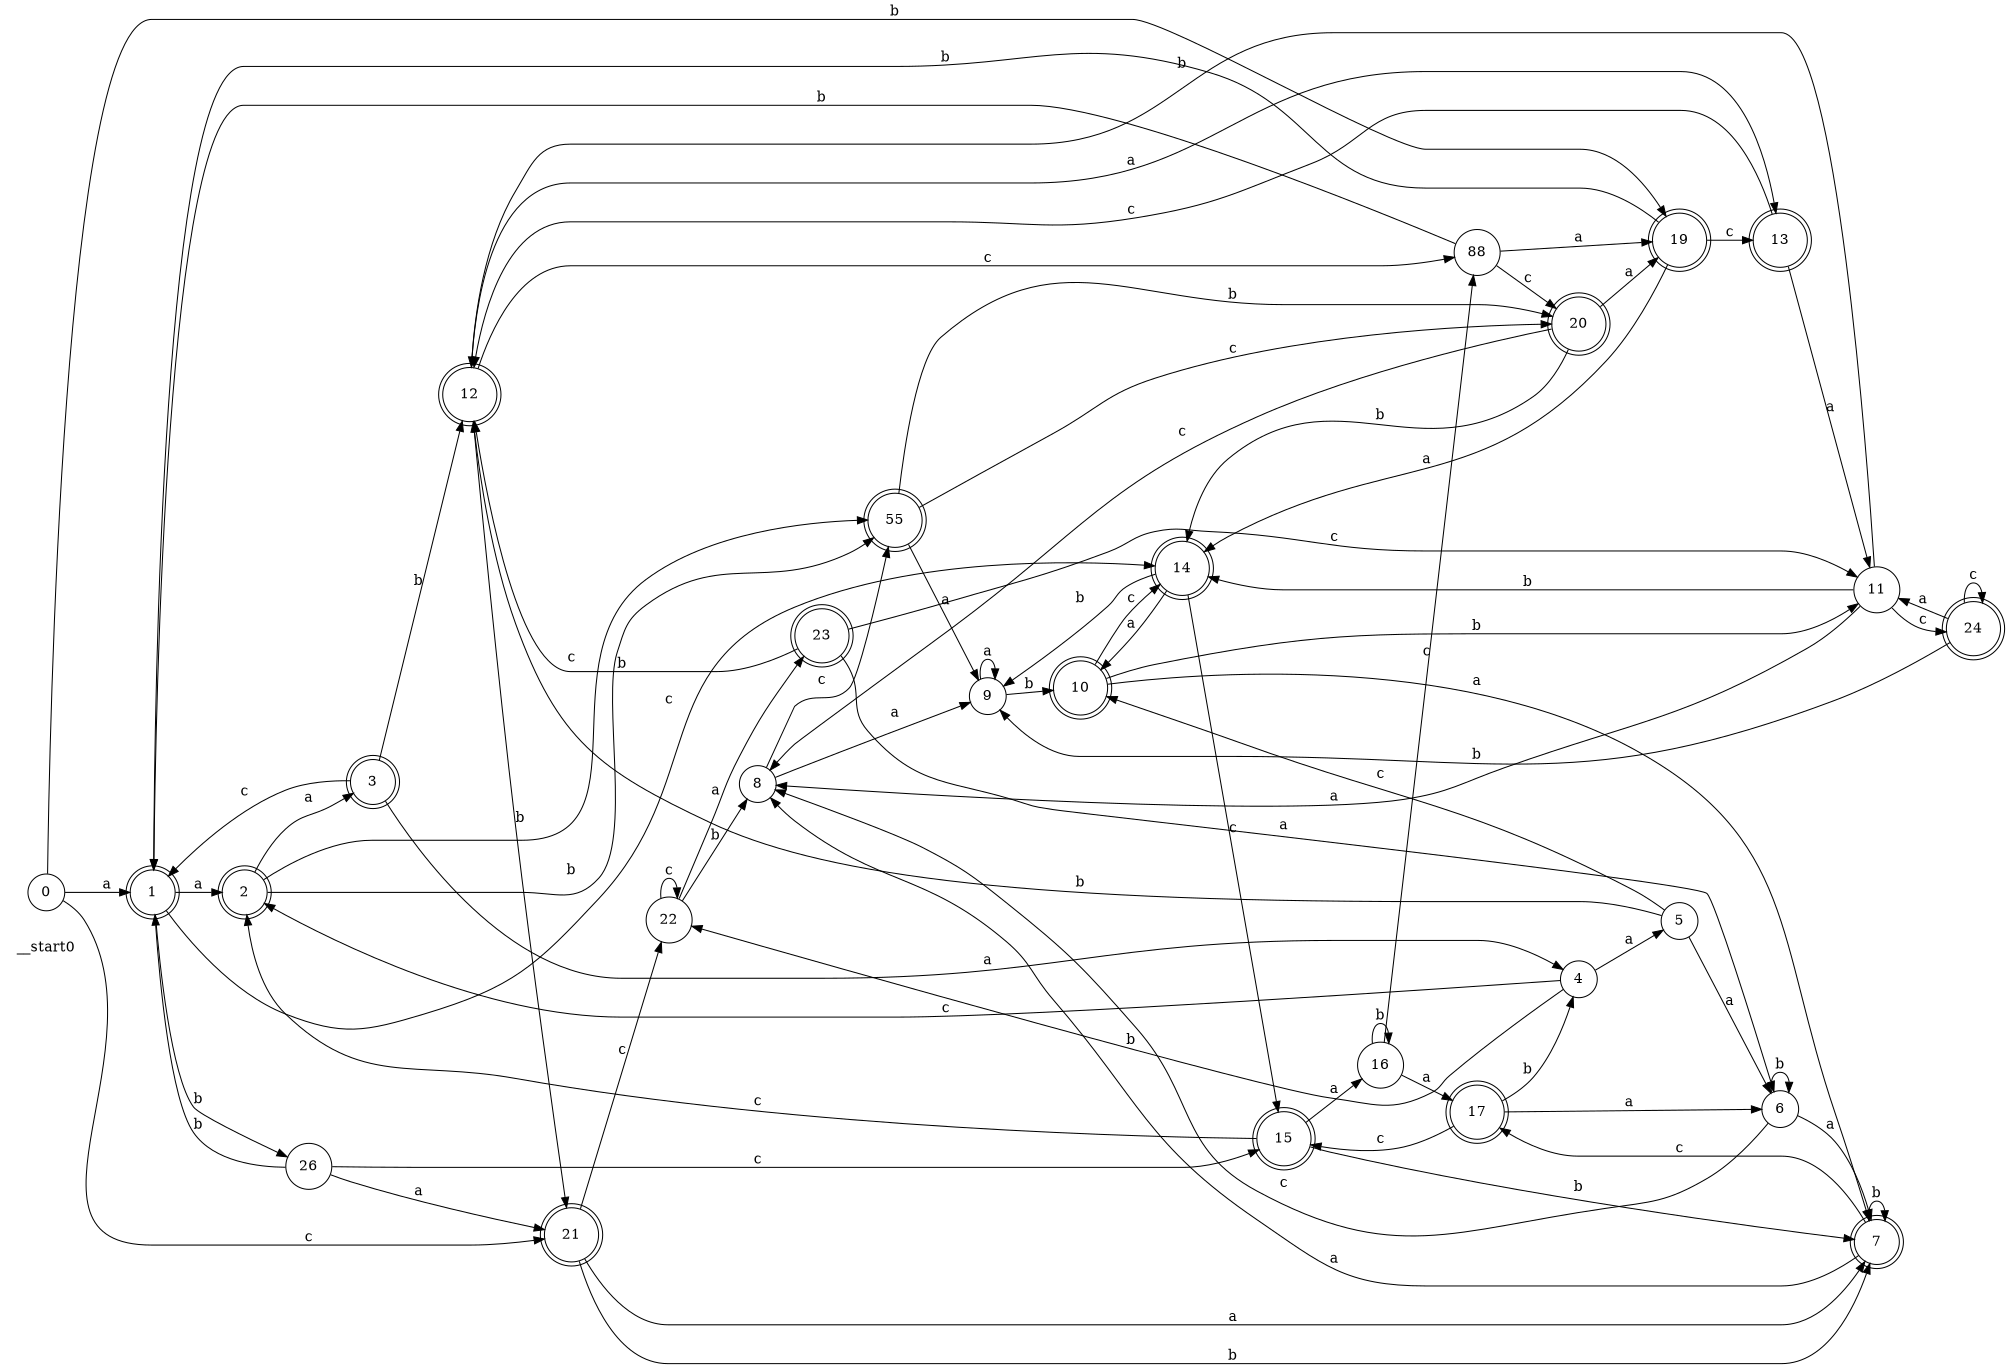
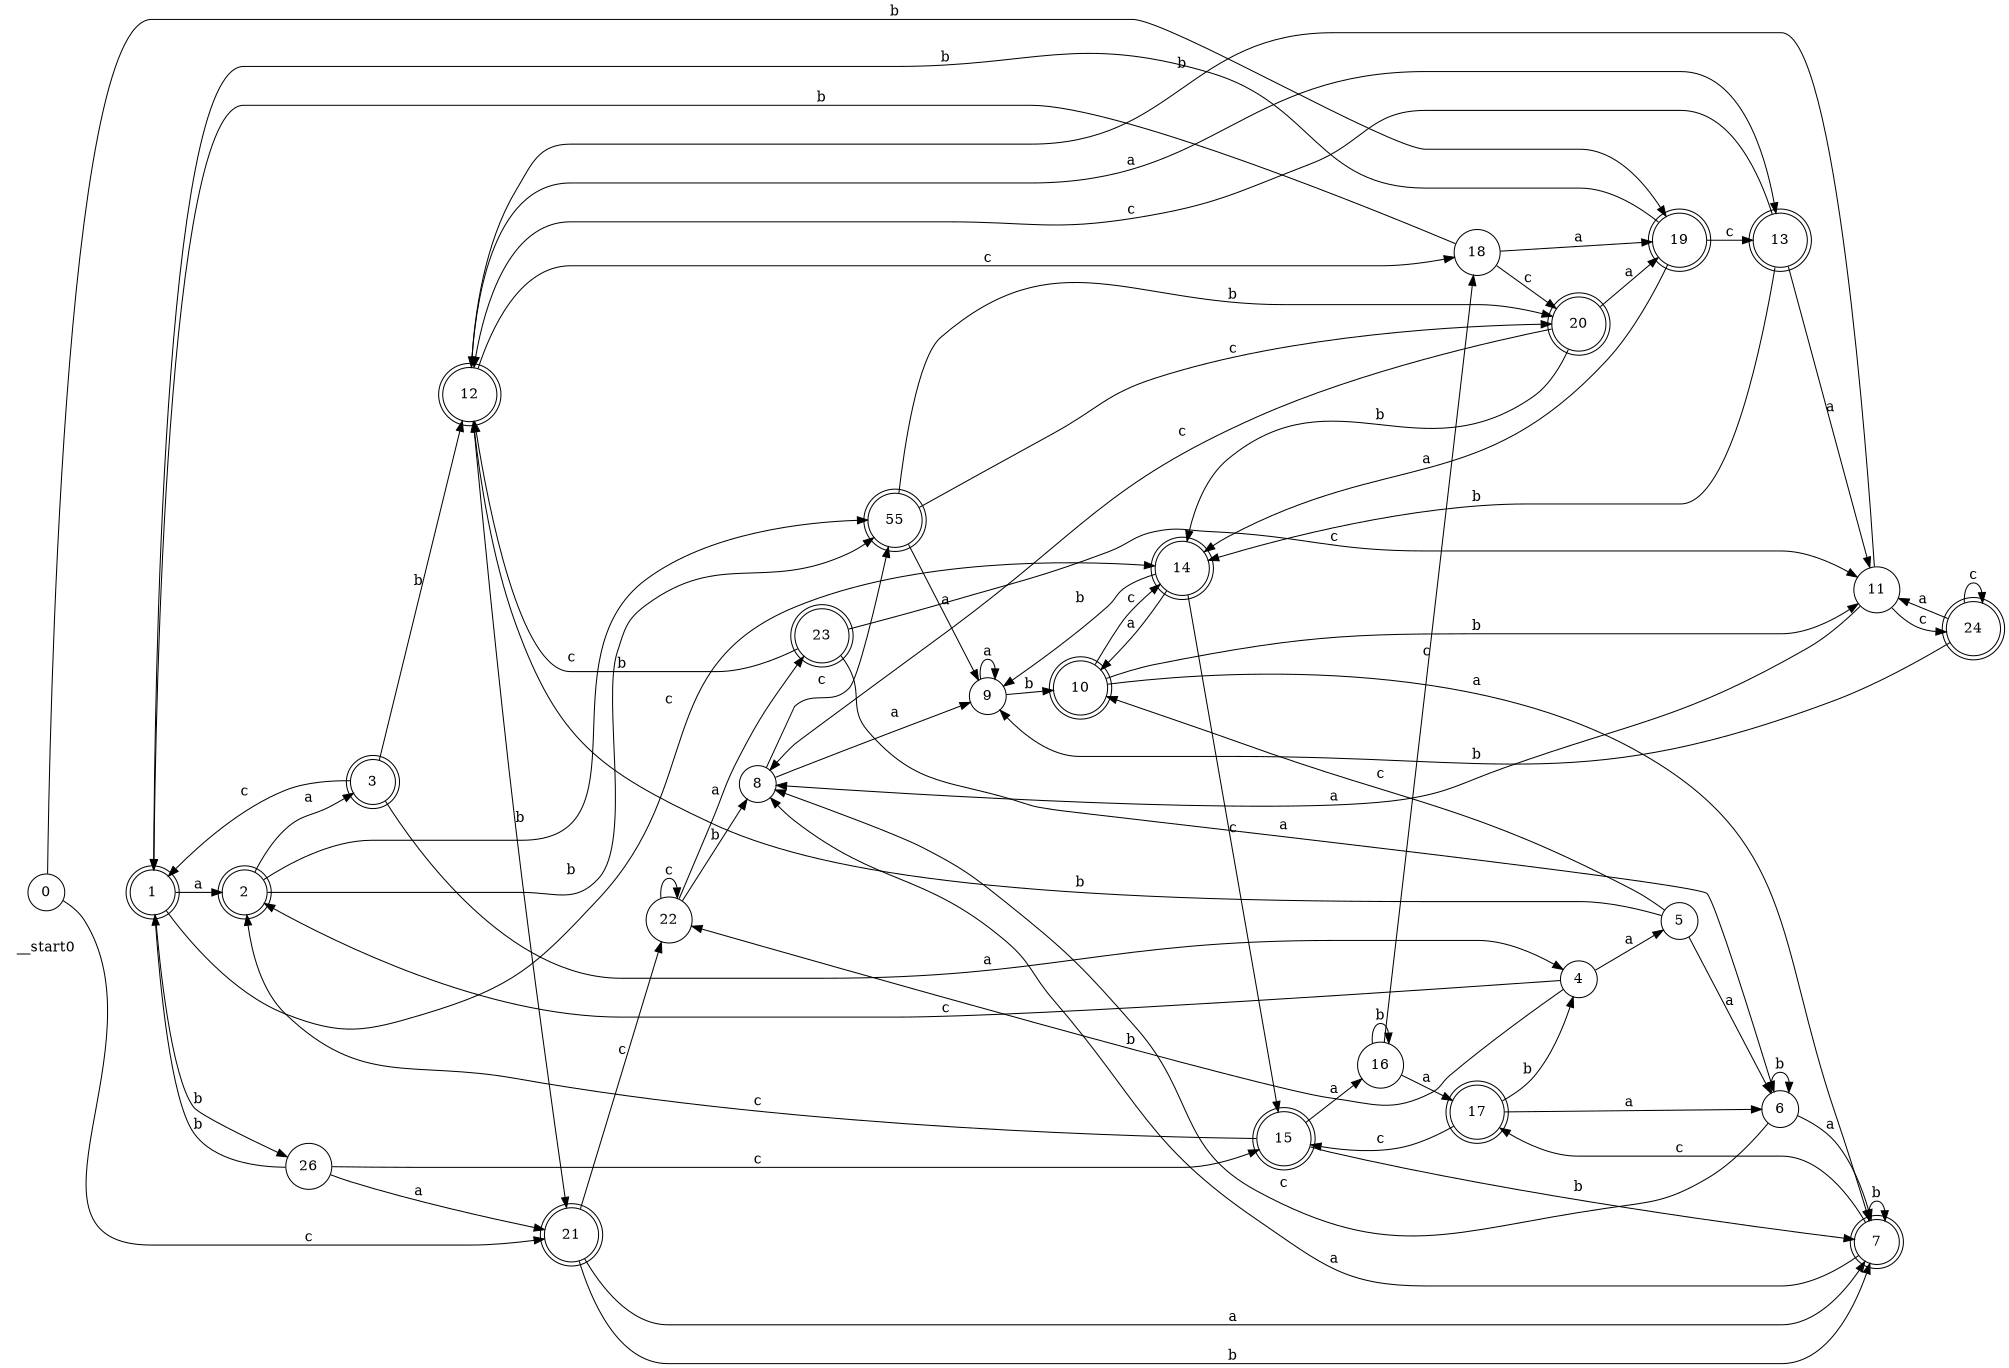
(1477, 252) -> (1477, 252)
(1535, 590) -> (1579, 504)
(92, 892) -> none
